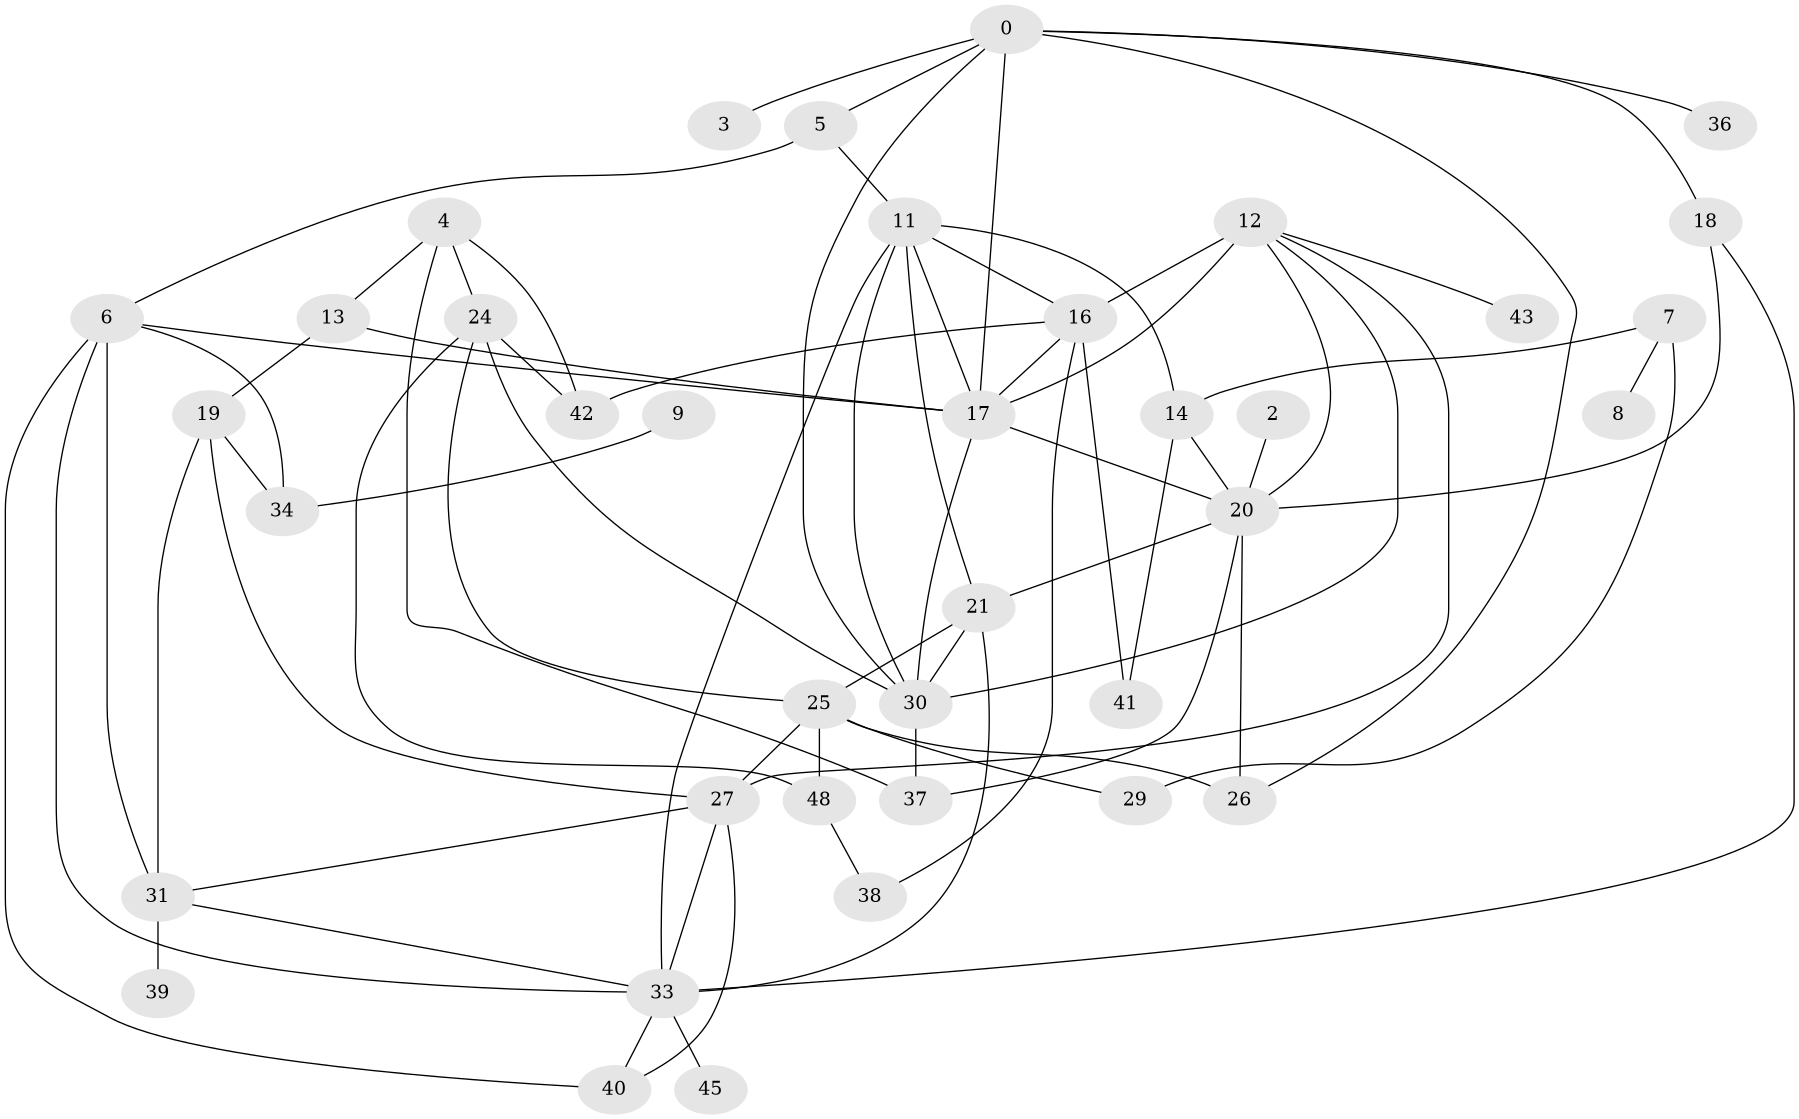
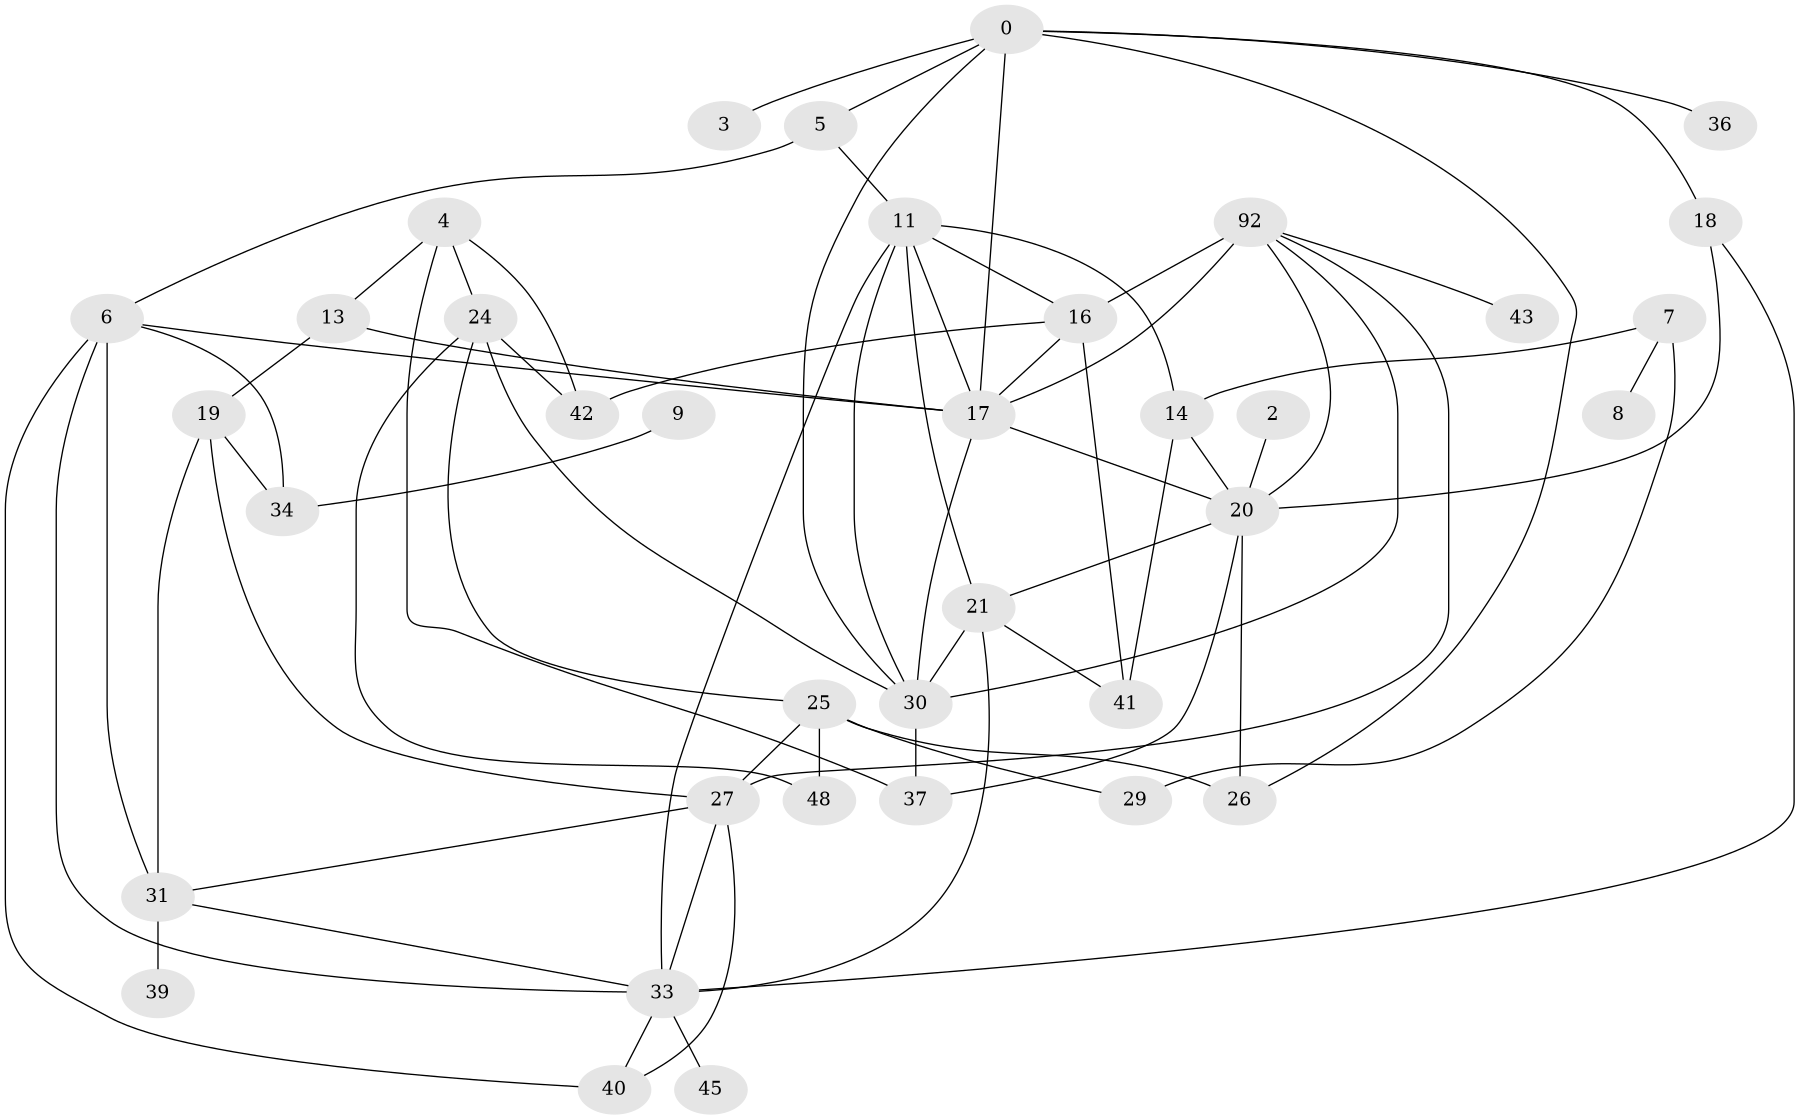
(1251, 222) -> (1251, 222)
(902, 654) -> (1053, 656)
(870, 897) -> none
